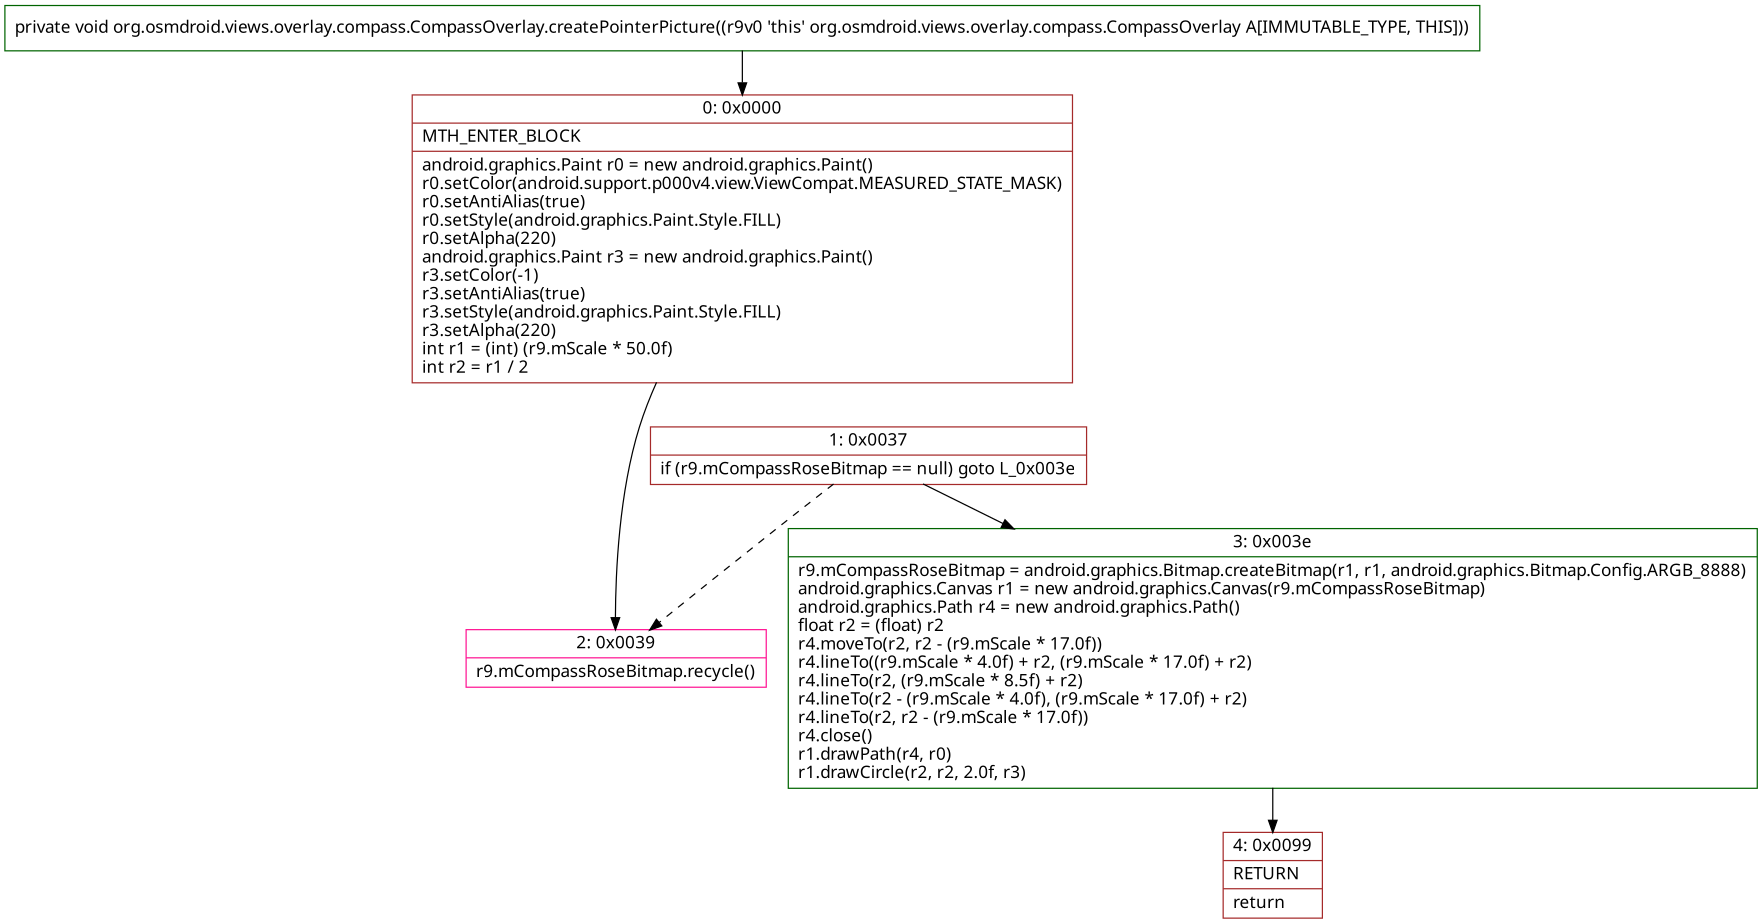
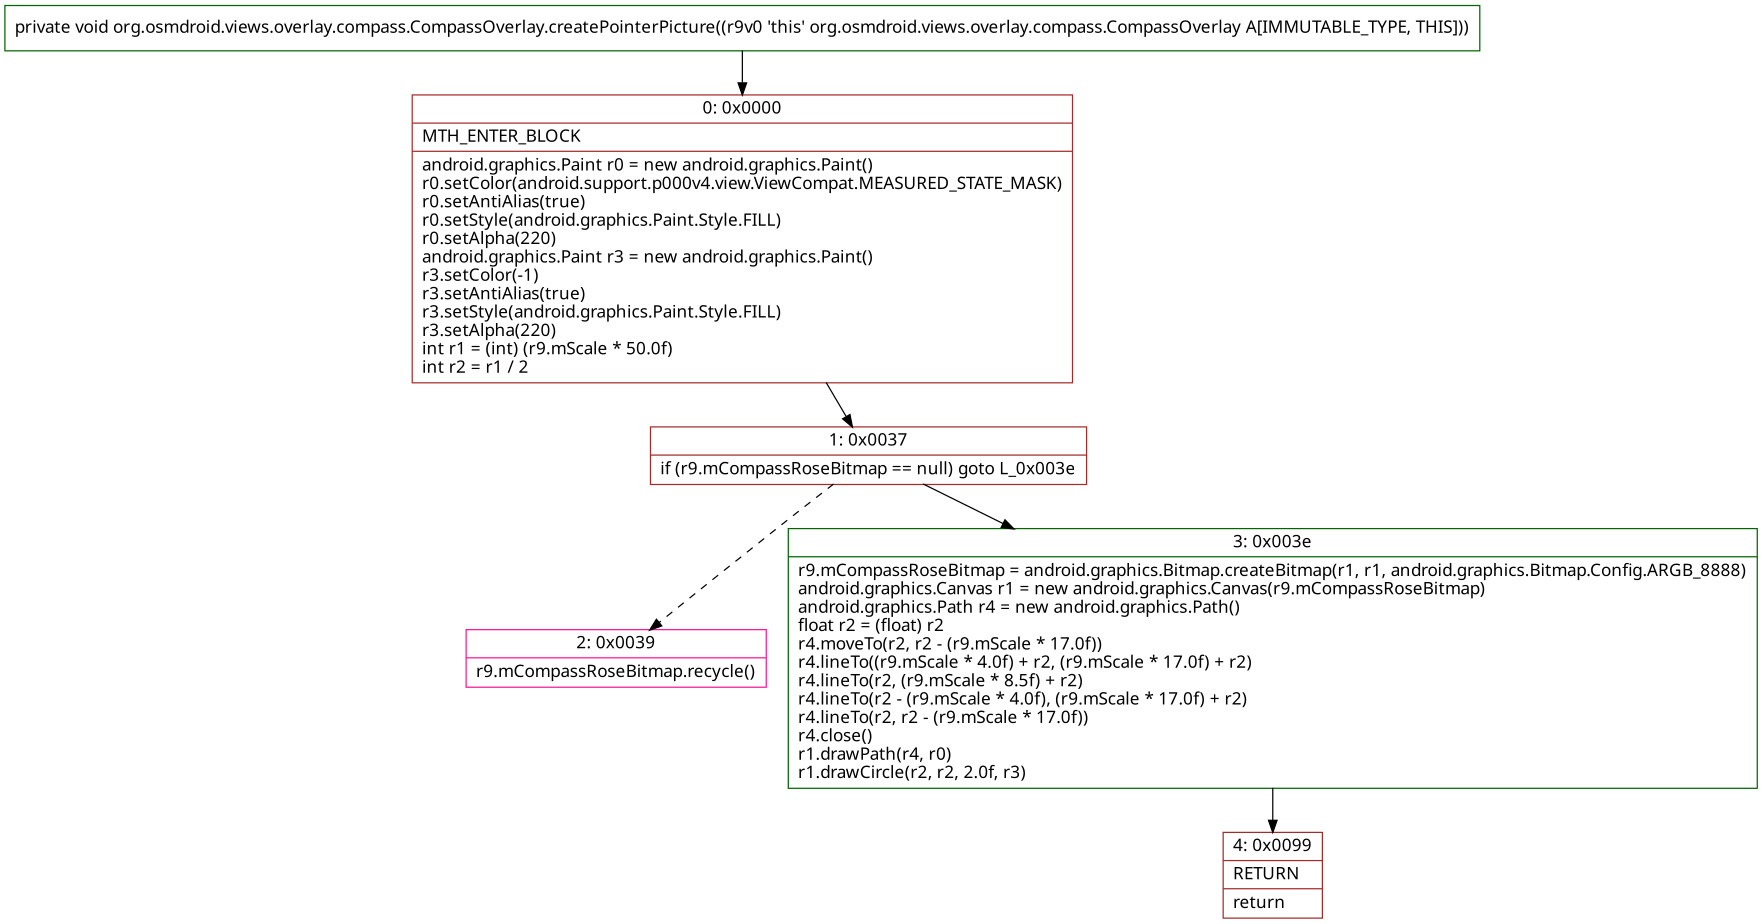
(624, 498) -> (836, 399)
